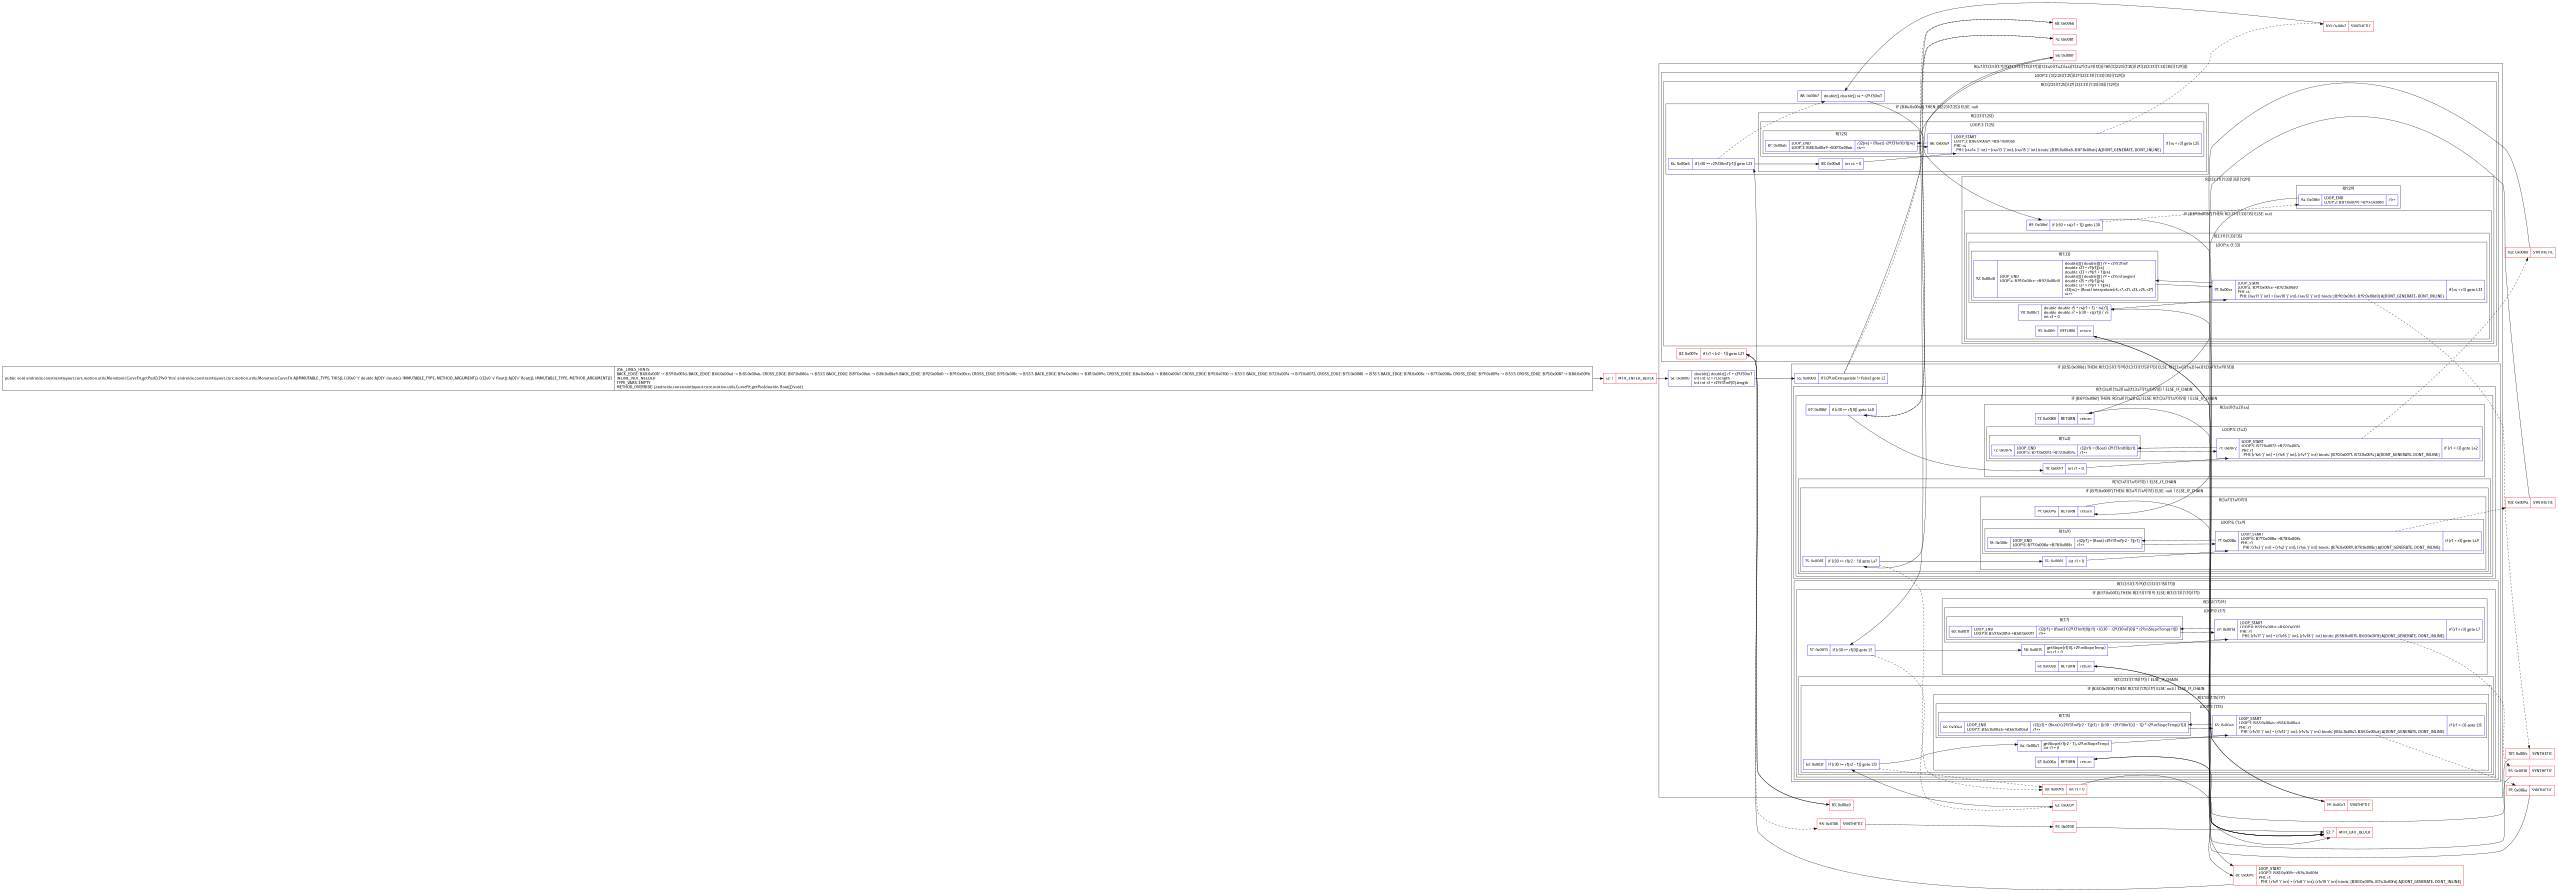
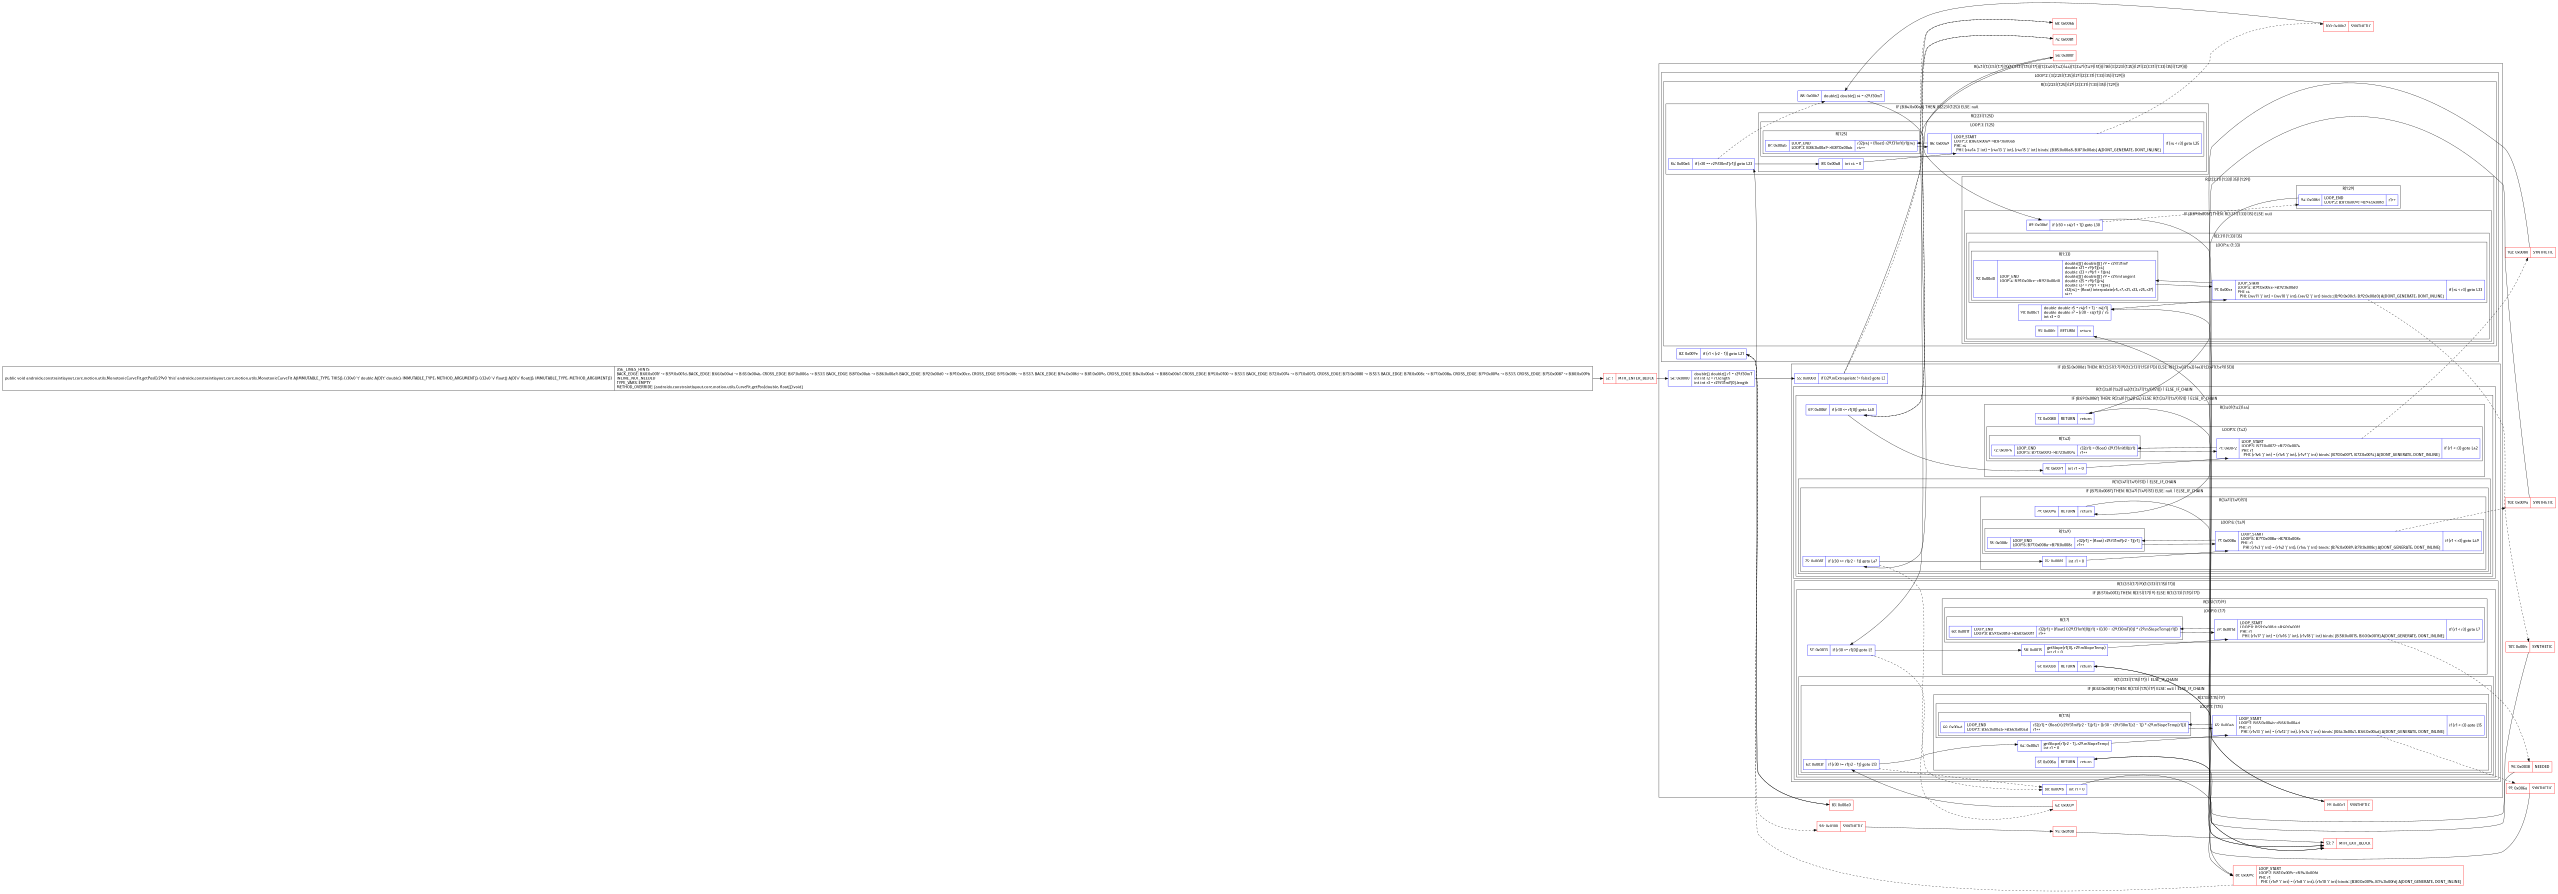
(1711, 354) -> (1711, 354)
(2210, 601) -> none
(2542, 771) -> (2542, 767)
(2065, 790) -> (2065, 790)
(1761, 834) -> (1760, 835)
